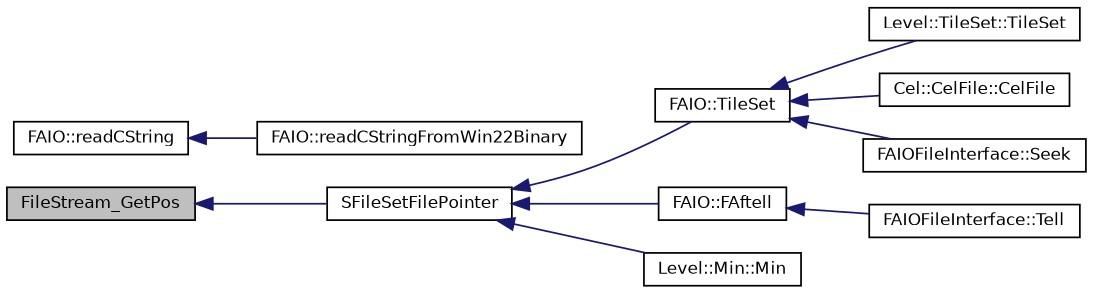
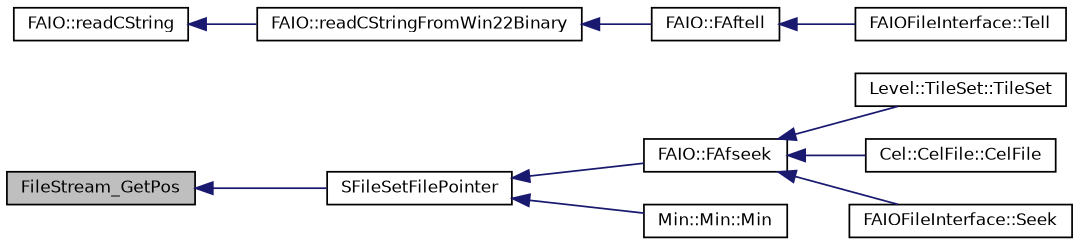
(722, 105) -> (716, 155)
(594, 204) -> (626, 24)
(722, 269) -> (716, 221)
